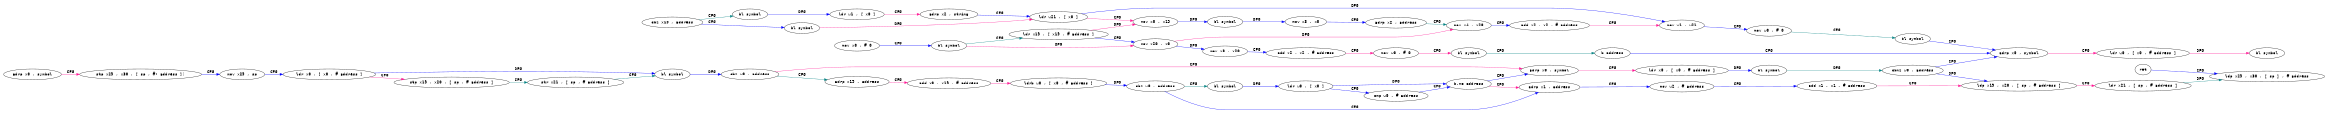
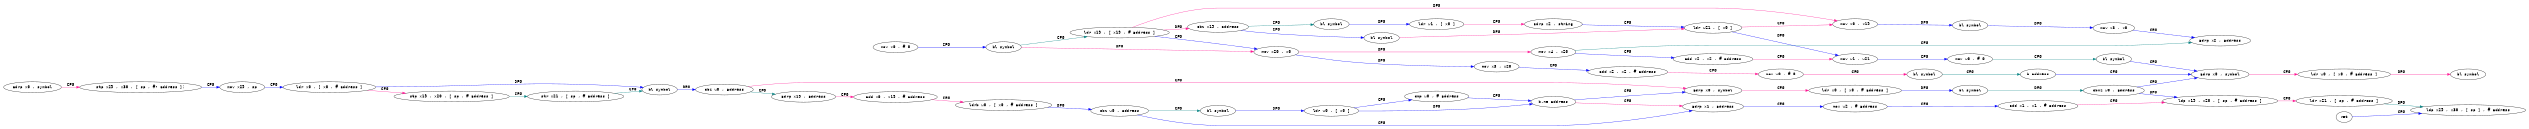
(1435, 24) -> (1882, 45)
none -> (1175, 29)
